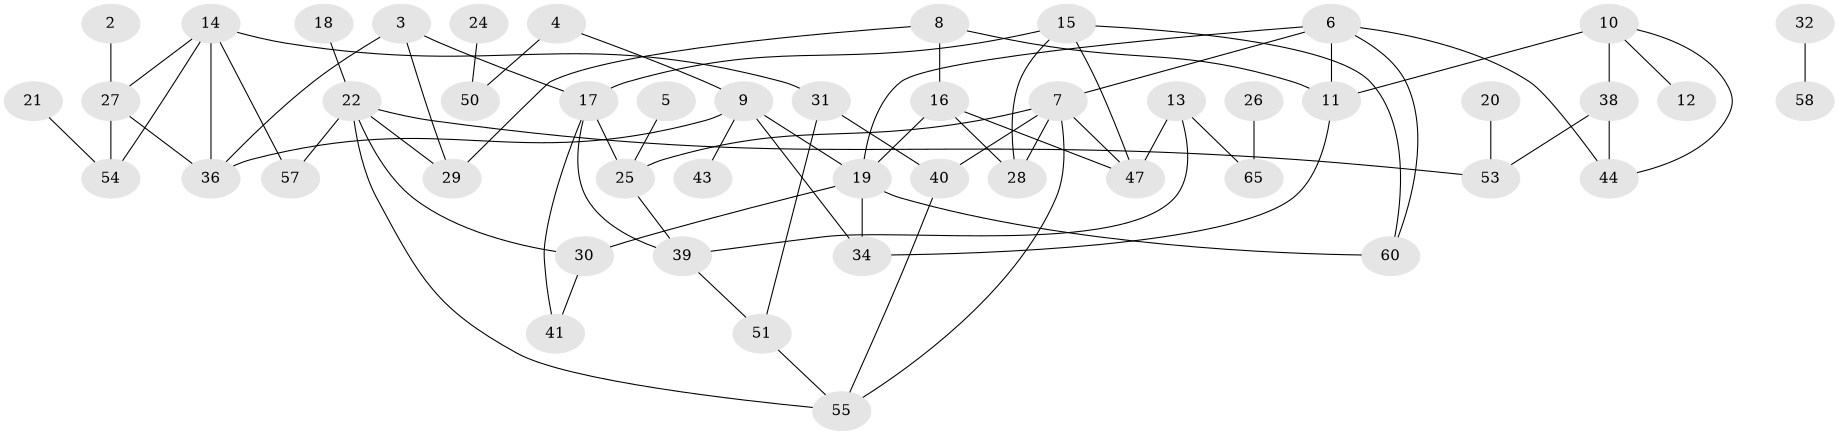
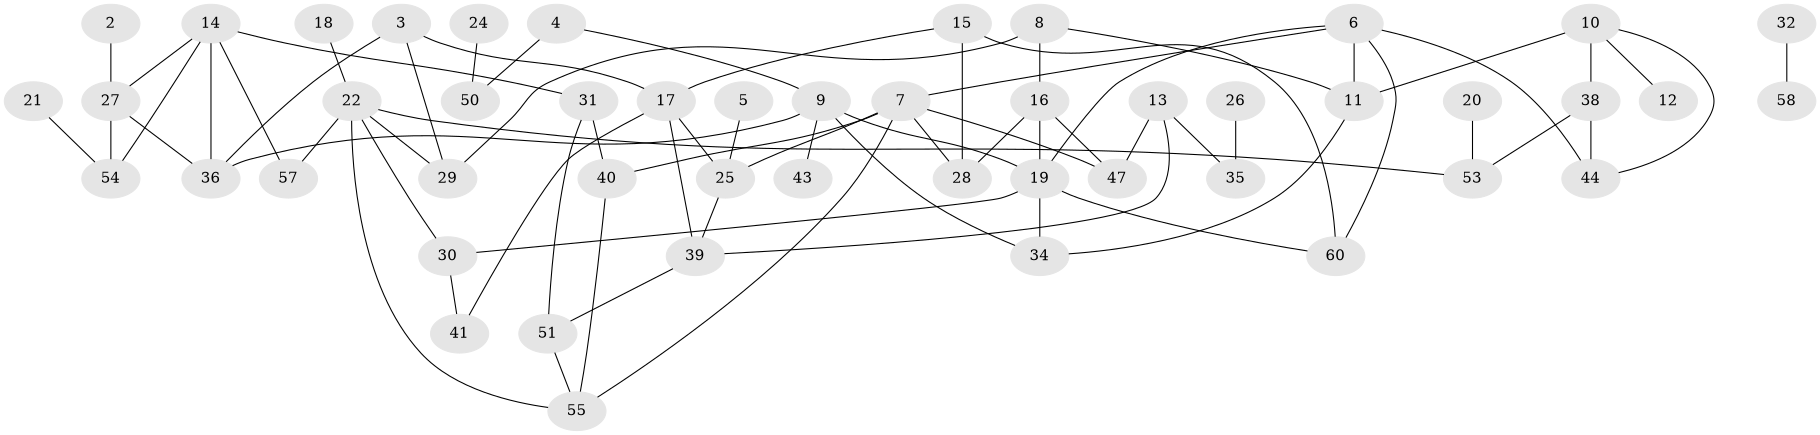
(1105, 100) -> none
(1254, 179) -> (1236, 179)
